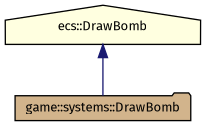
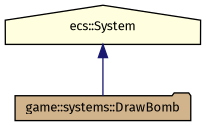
(103, 27) -> (103, 27)
